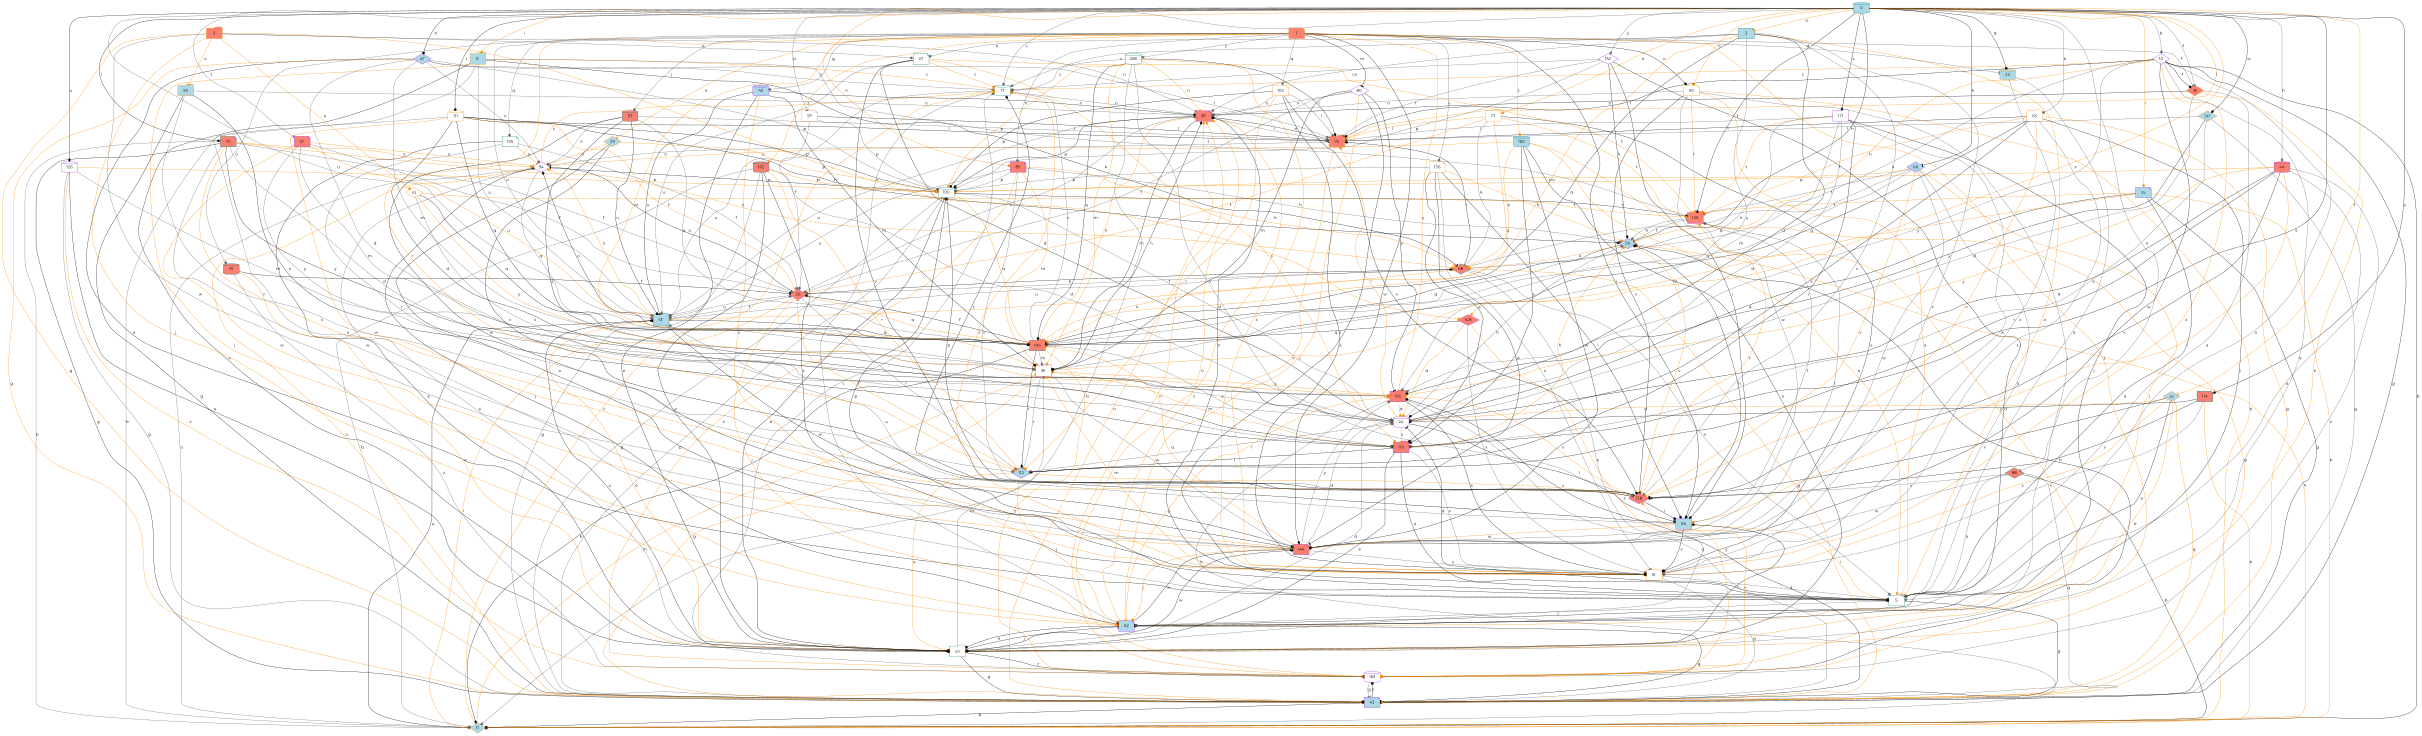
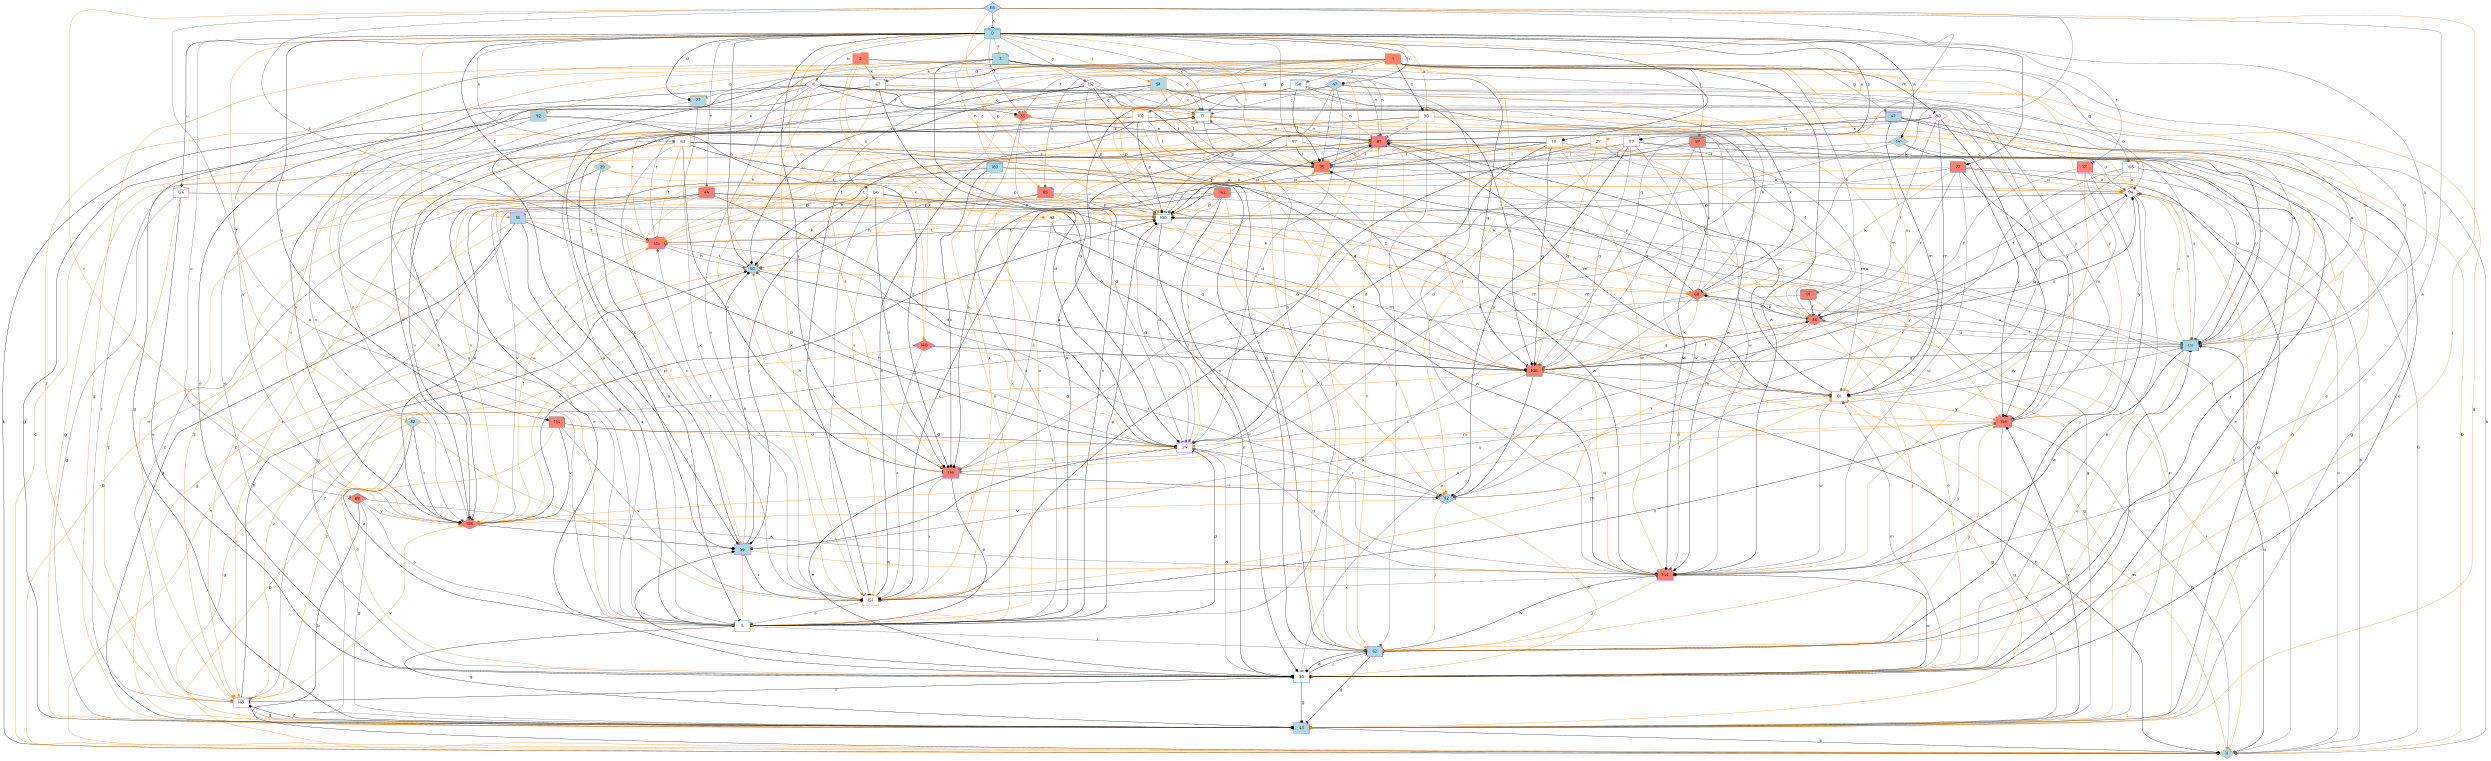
(1133, 59) -> (1298, 84)
(1972, 60) -> (992, 20)
(1693, 153) -> (1055, 154)
(1594, 295) -> (1185, 255)
(534, 453) -> (1942, 667)
(1637, 690) -> none
